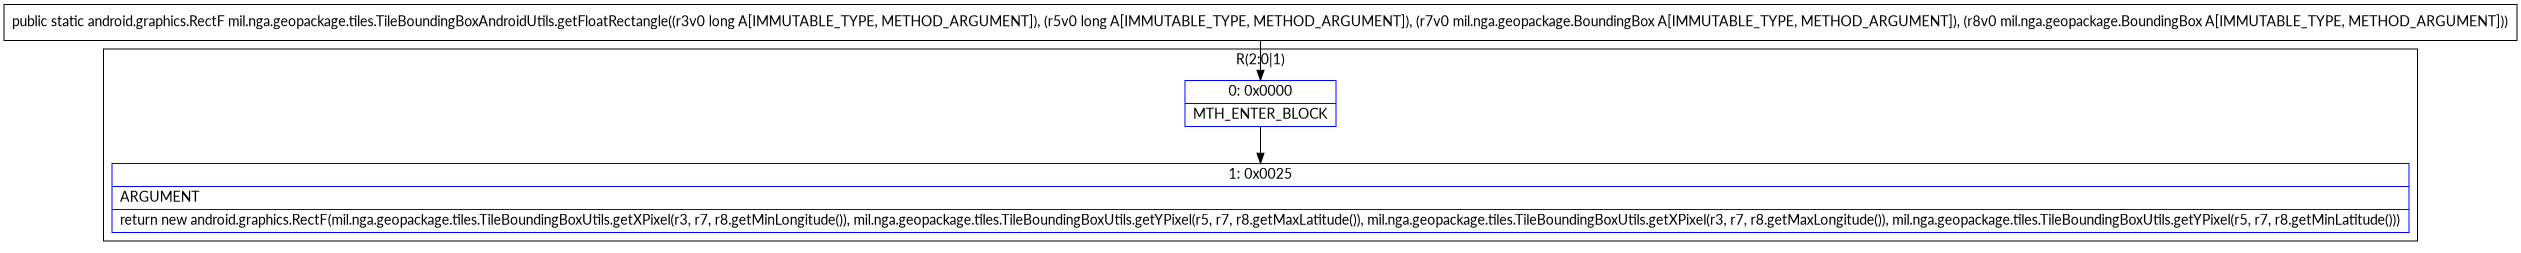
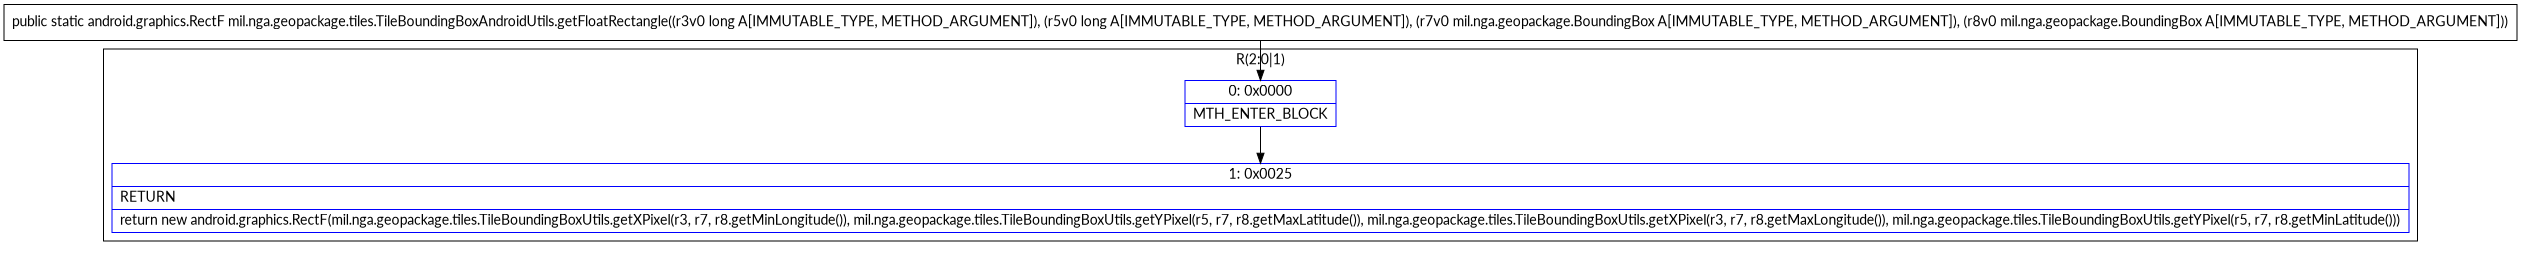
(160, 198) -> (148, 198)
